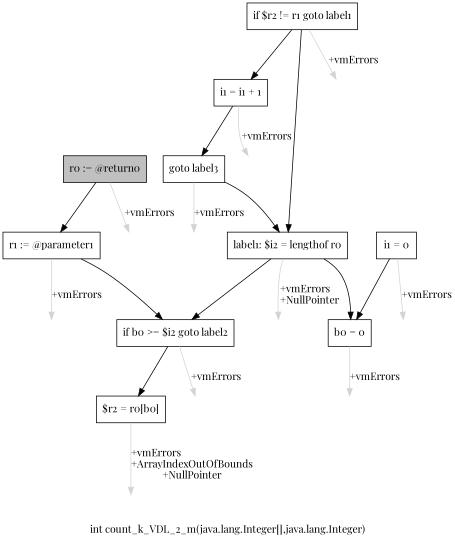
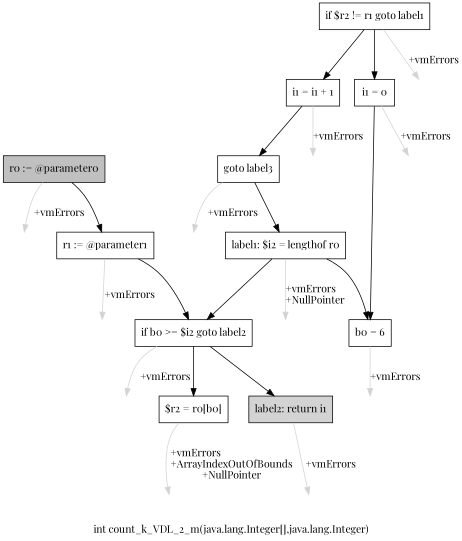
(295, 127) -> (375, 51)
(105, 169) -> (54, 169)
(350, 333) -> (370, 333)
none -> (291, 409)
